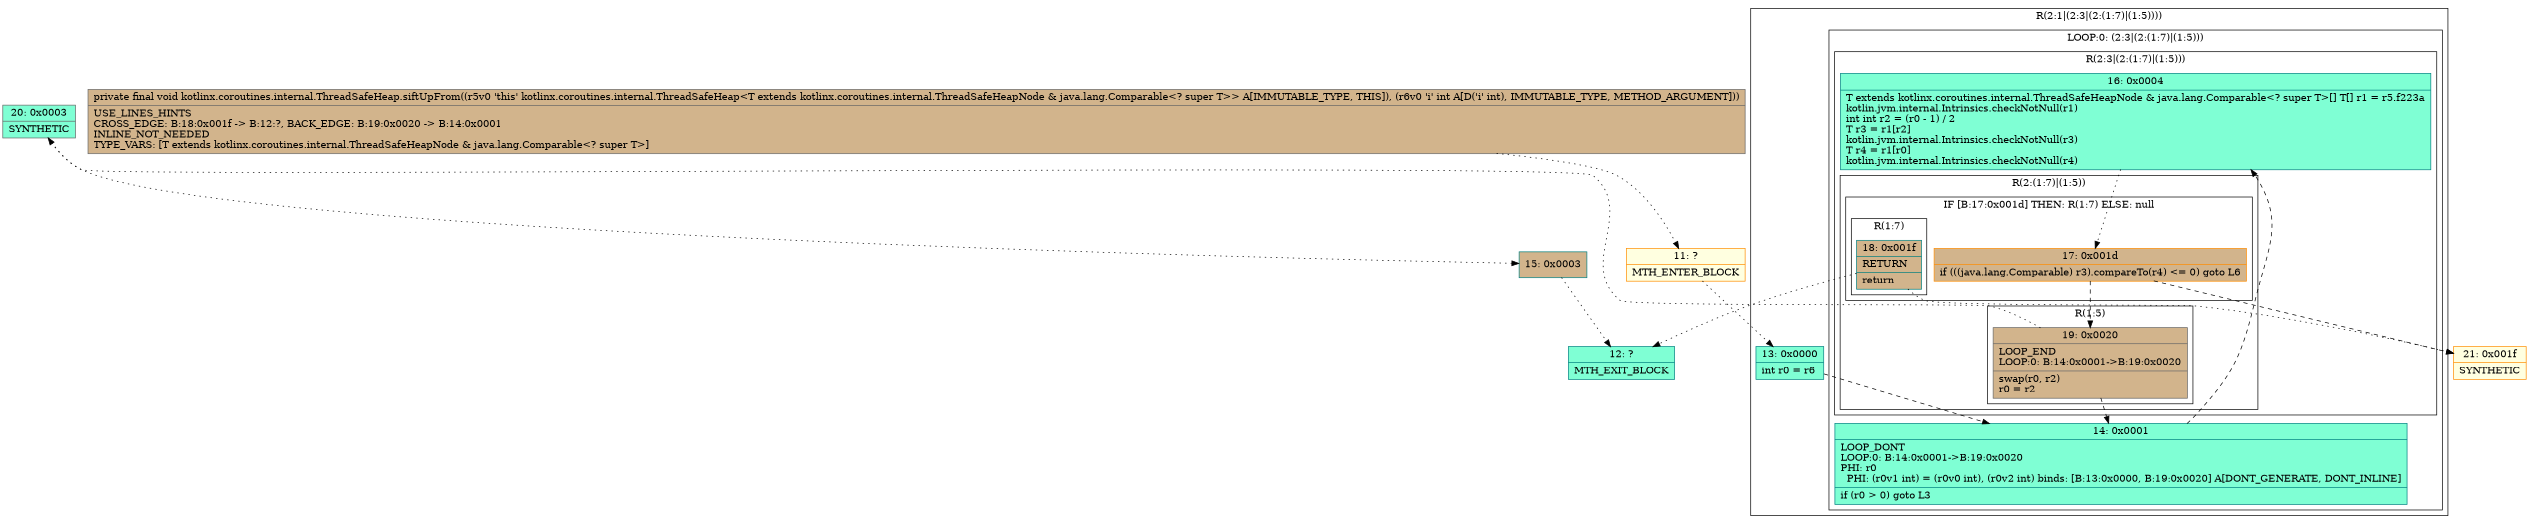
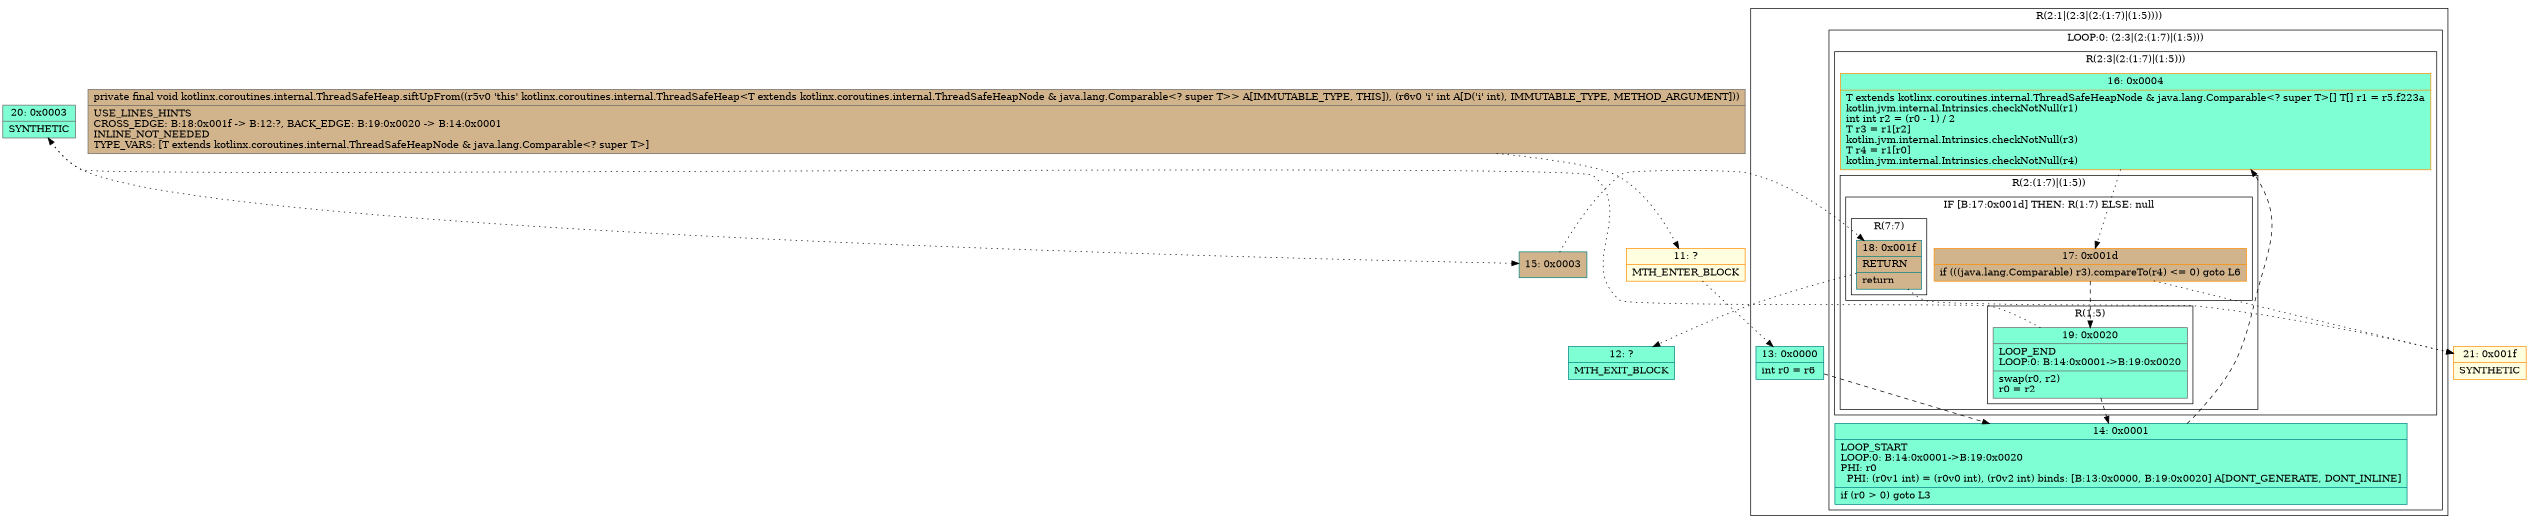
(2136, 122) -> (2136, 122)
(1889, 227) -> (1889, 227)
(1584, 309) -> (1699, 171)
(2300, 316) -> (2300, 316)
(2090, 363) -> (2090, 363)
(1873, 447) -> (1874, 447)
